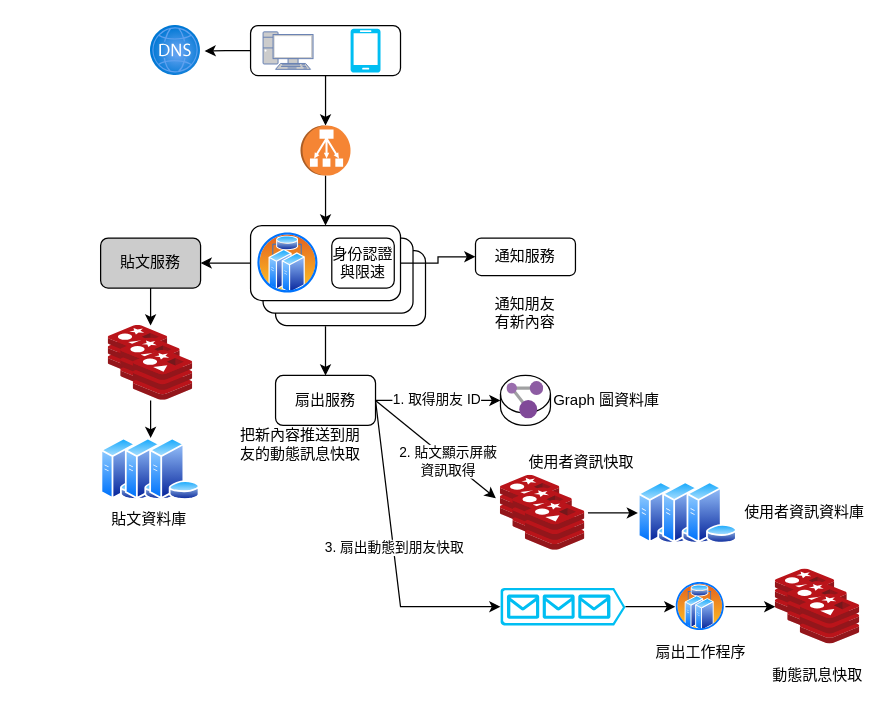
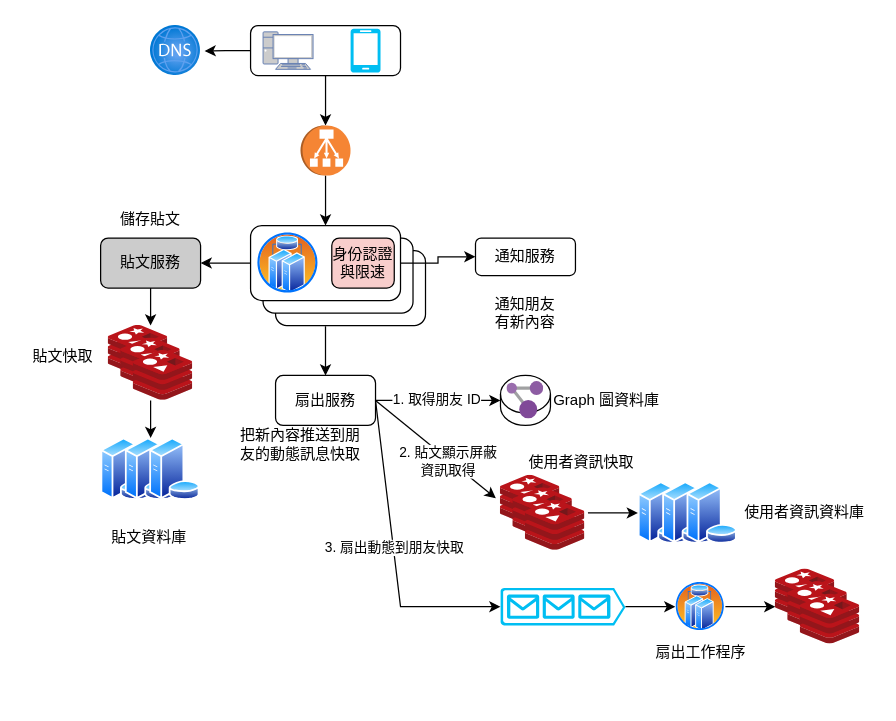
none -> (151, 219)
(363, 263) -> (363, 263)
none -> (63, 357)
(149, 519) -> (149, 538)
(818, 676) -> none
